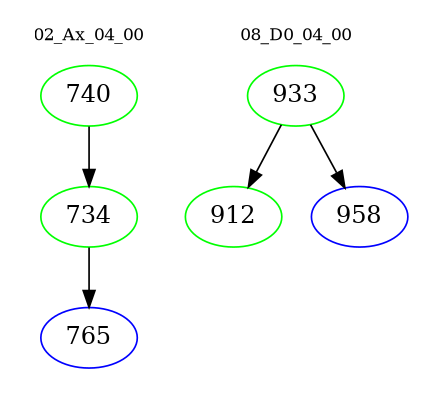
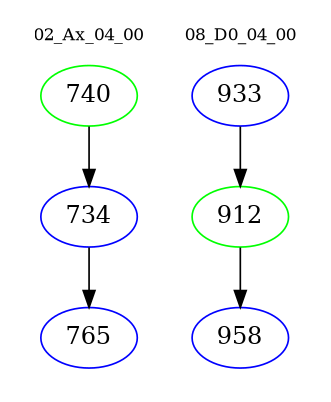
(296, 96) -> (240, 96)
(324, 149) -> (240, 269)
(89, 217) -> (89, 217)
